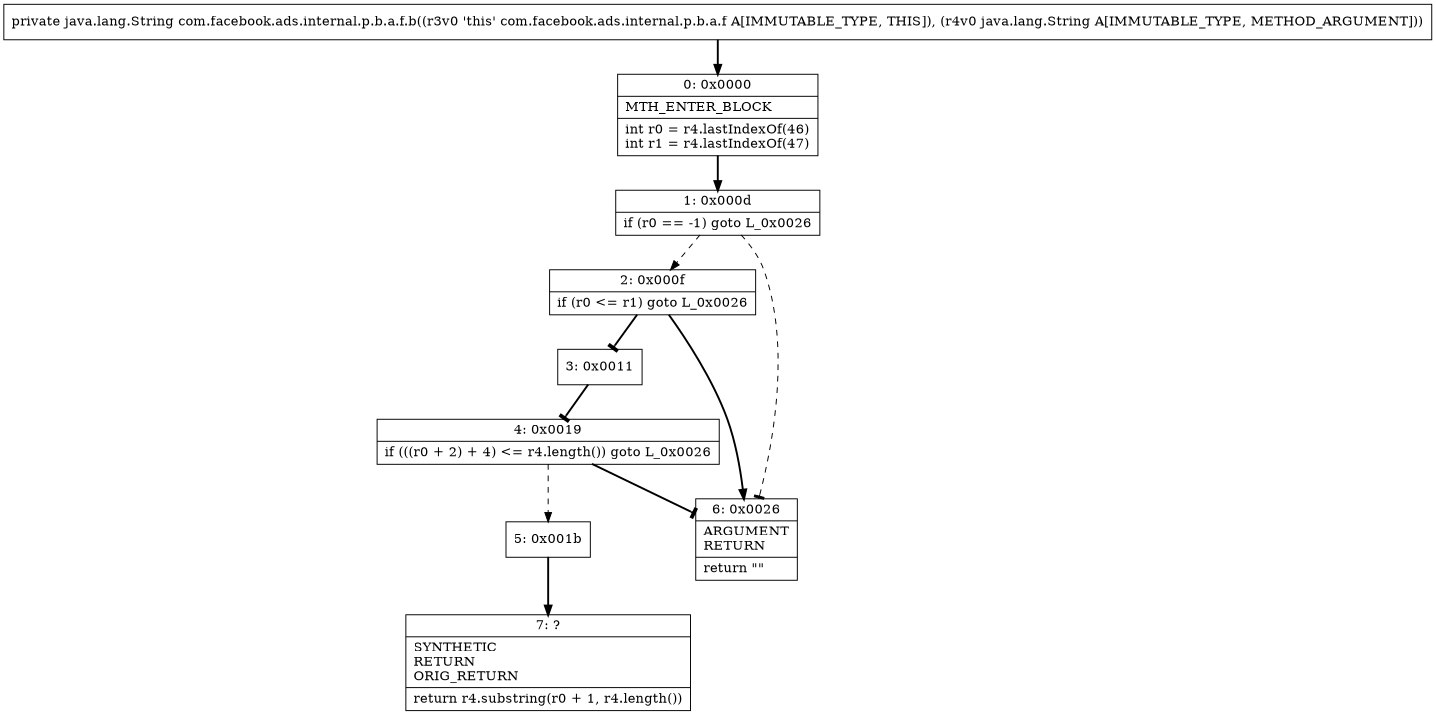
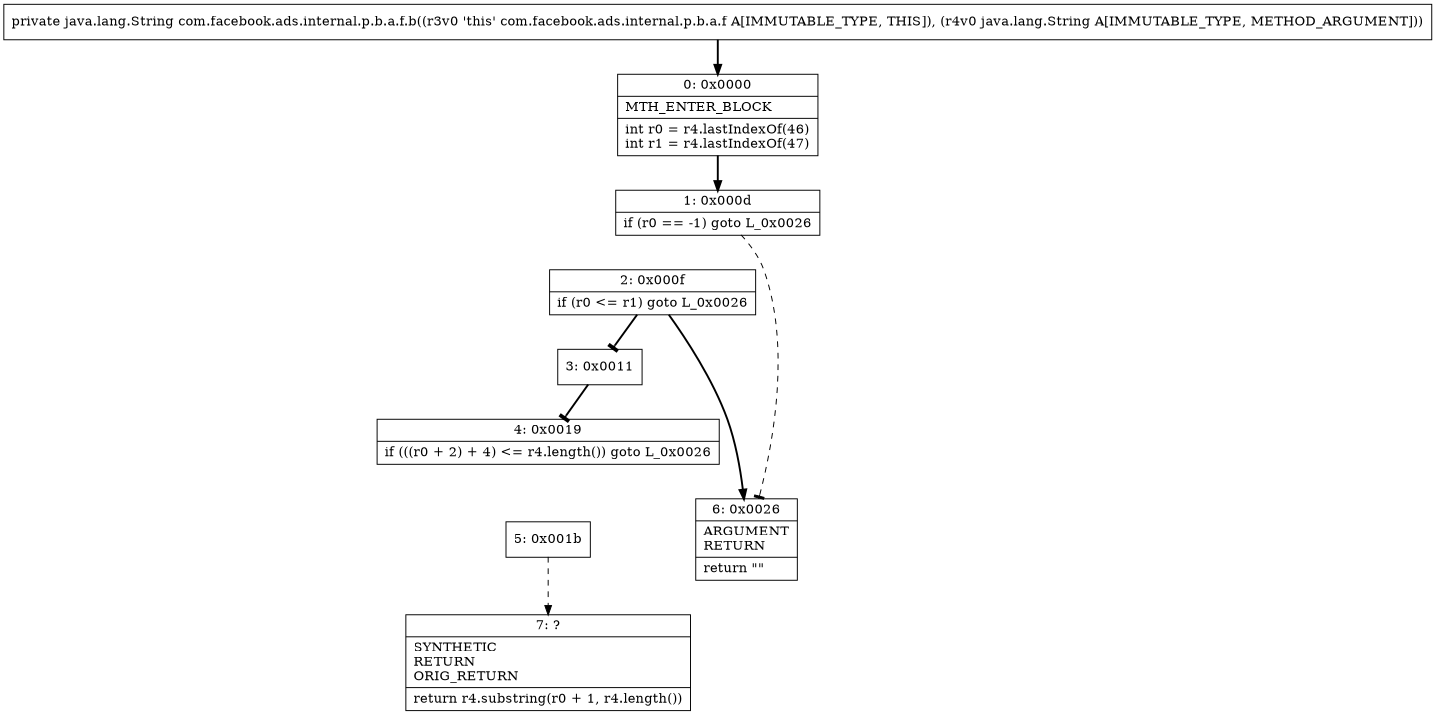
(688, 249) -> none
(548, 488) -> none
(641, 488) -> none
(548, 581) -> (548, 581)
